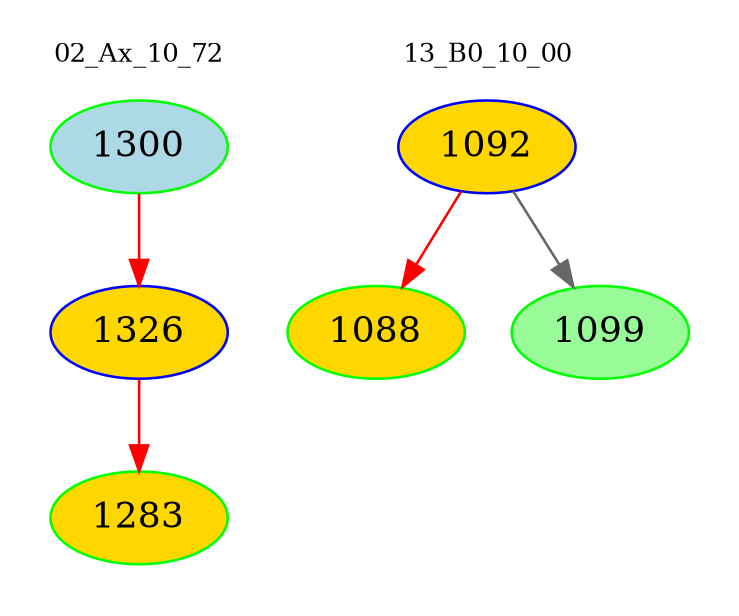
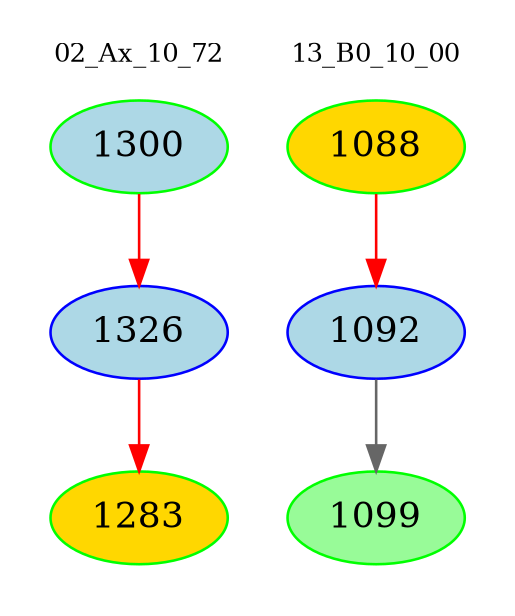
(487, 147) -> (376, 332)
(439, 228) -> (376, 227)
(139, 332) -> (139, 332)
